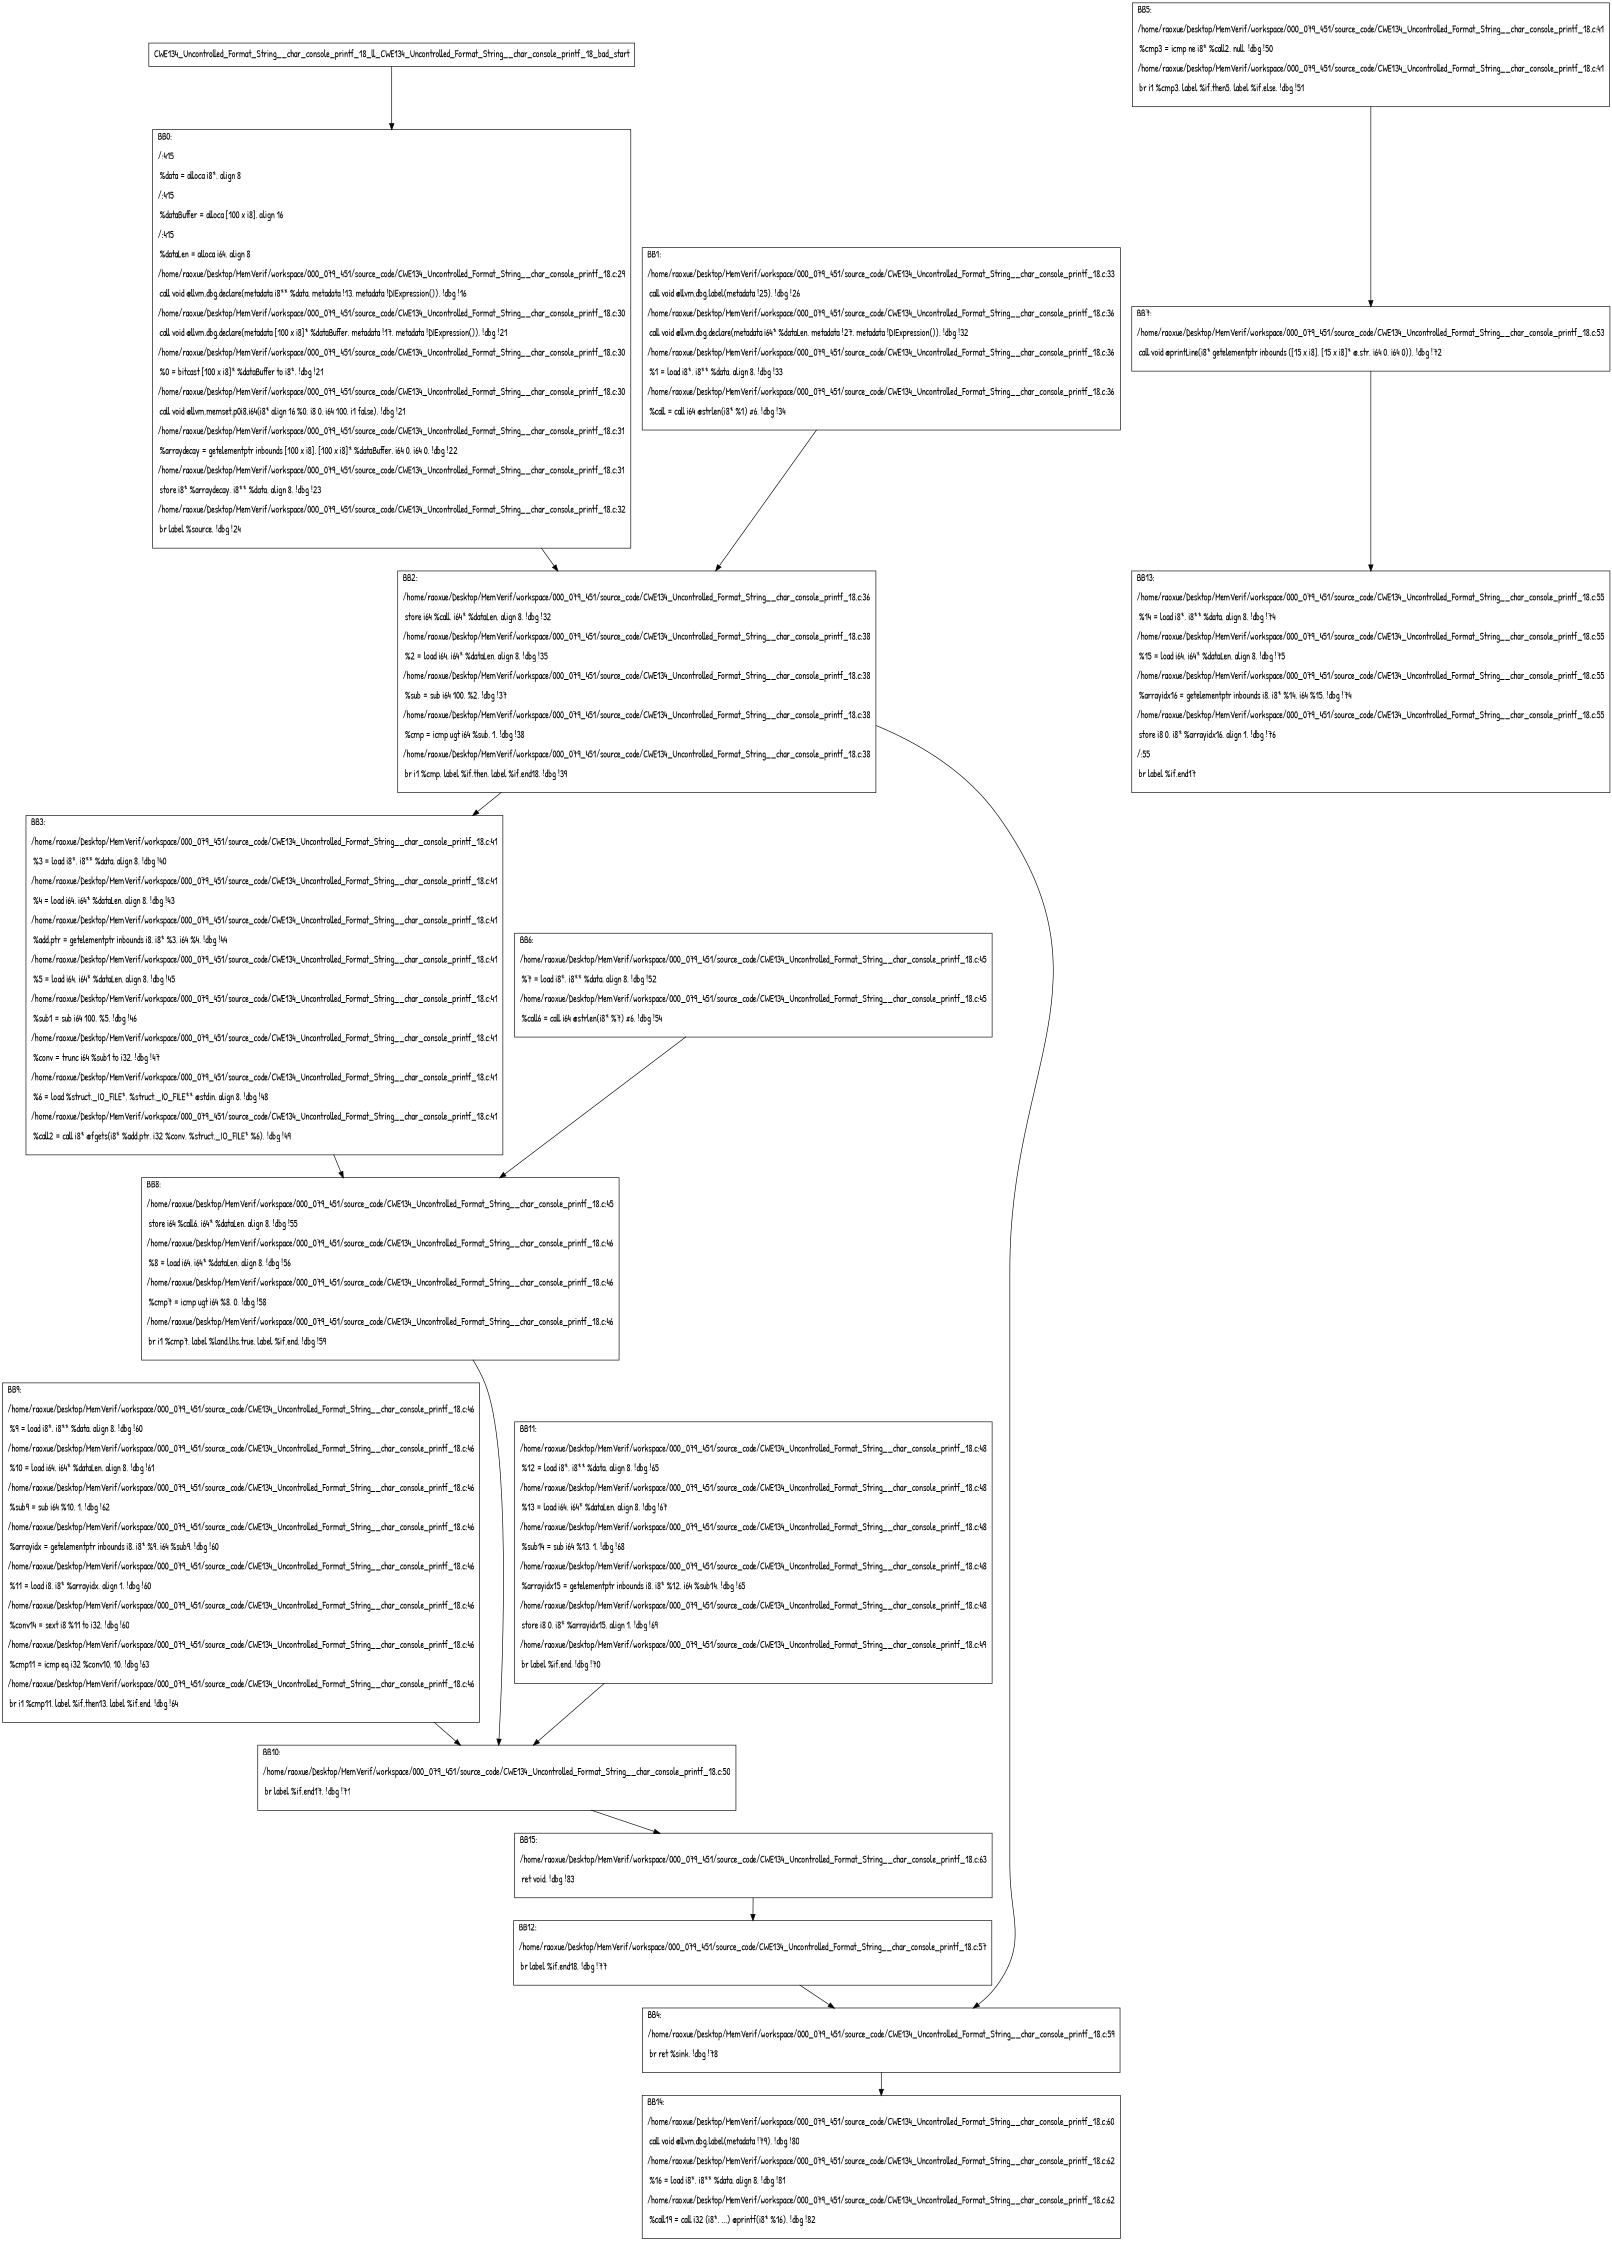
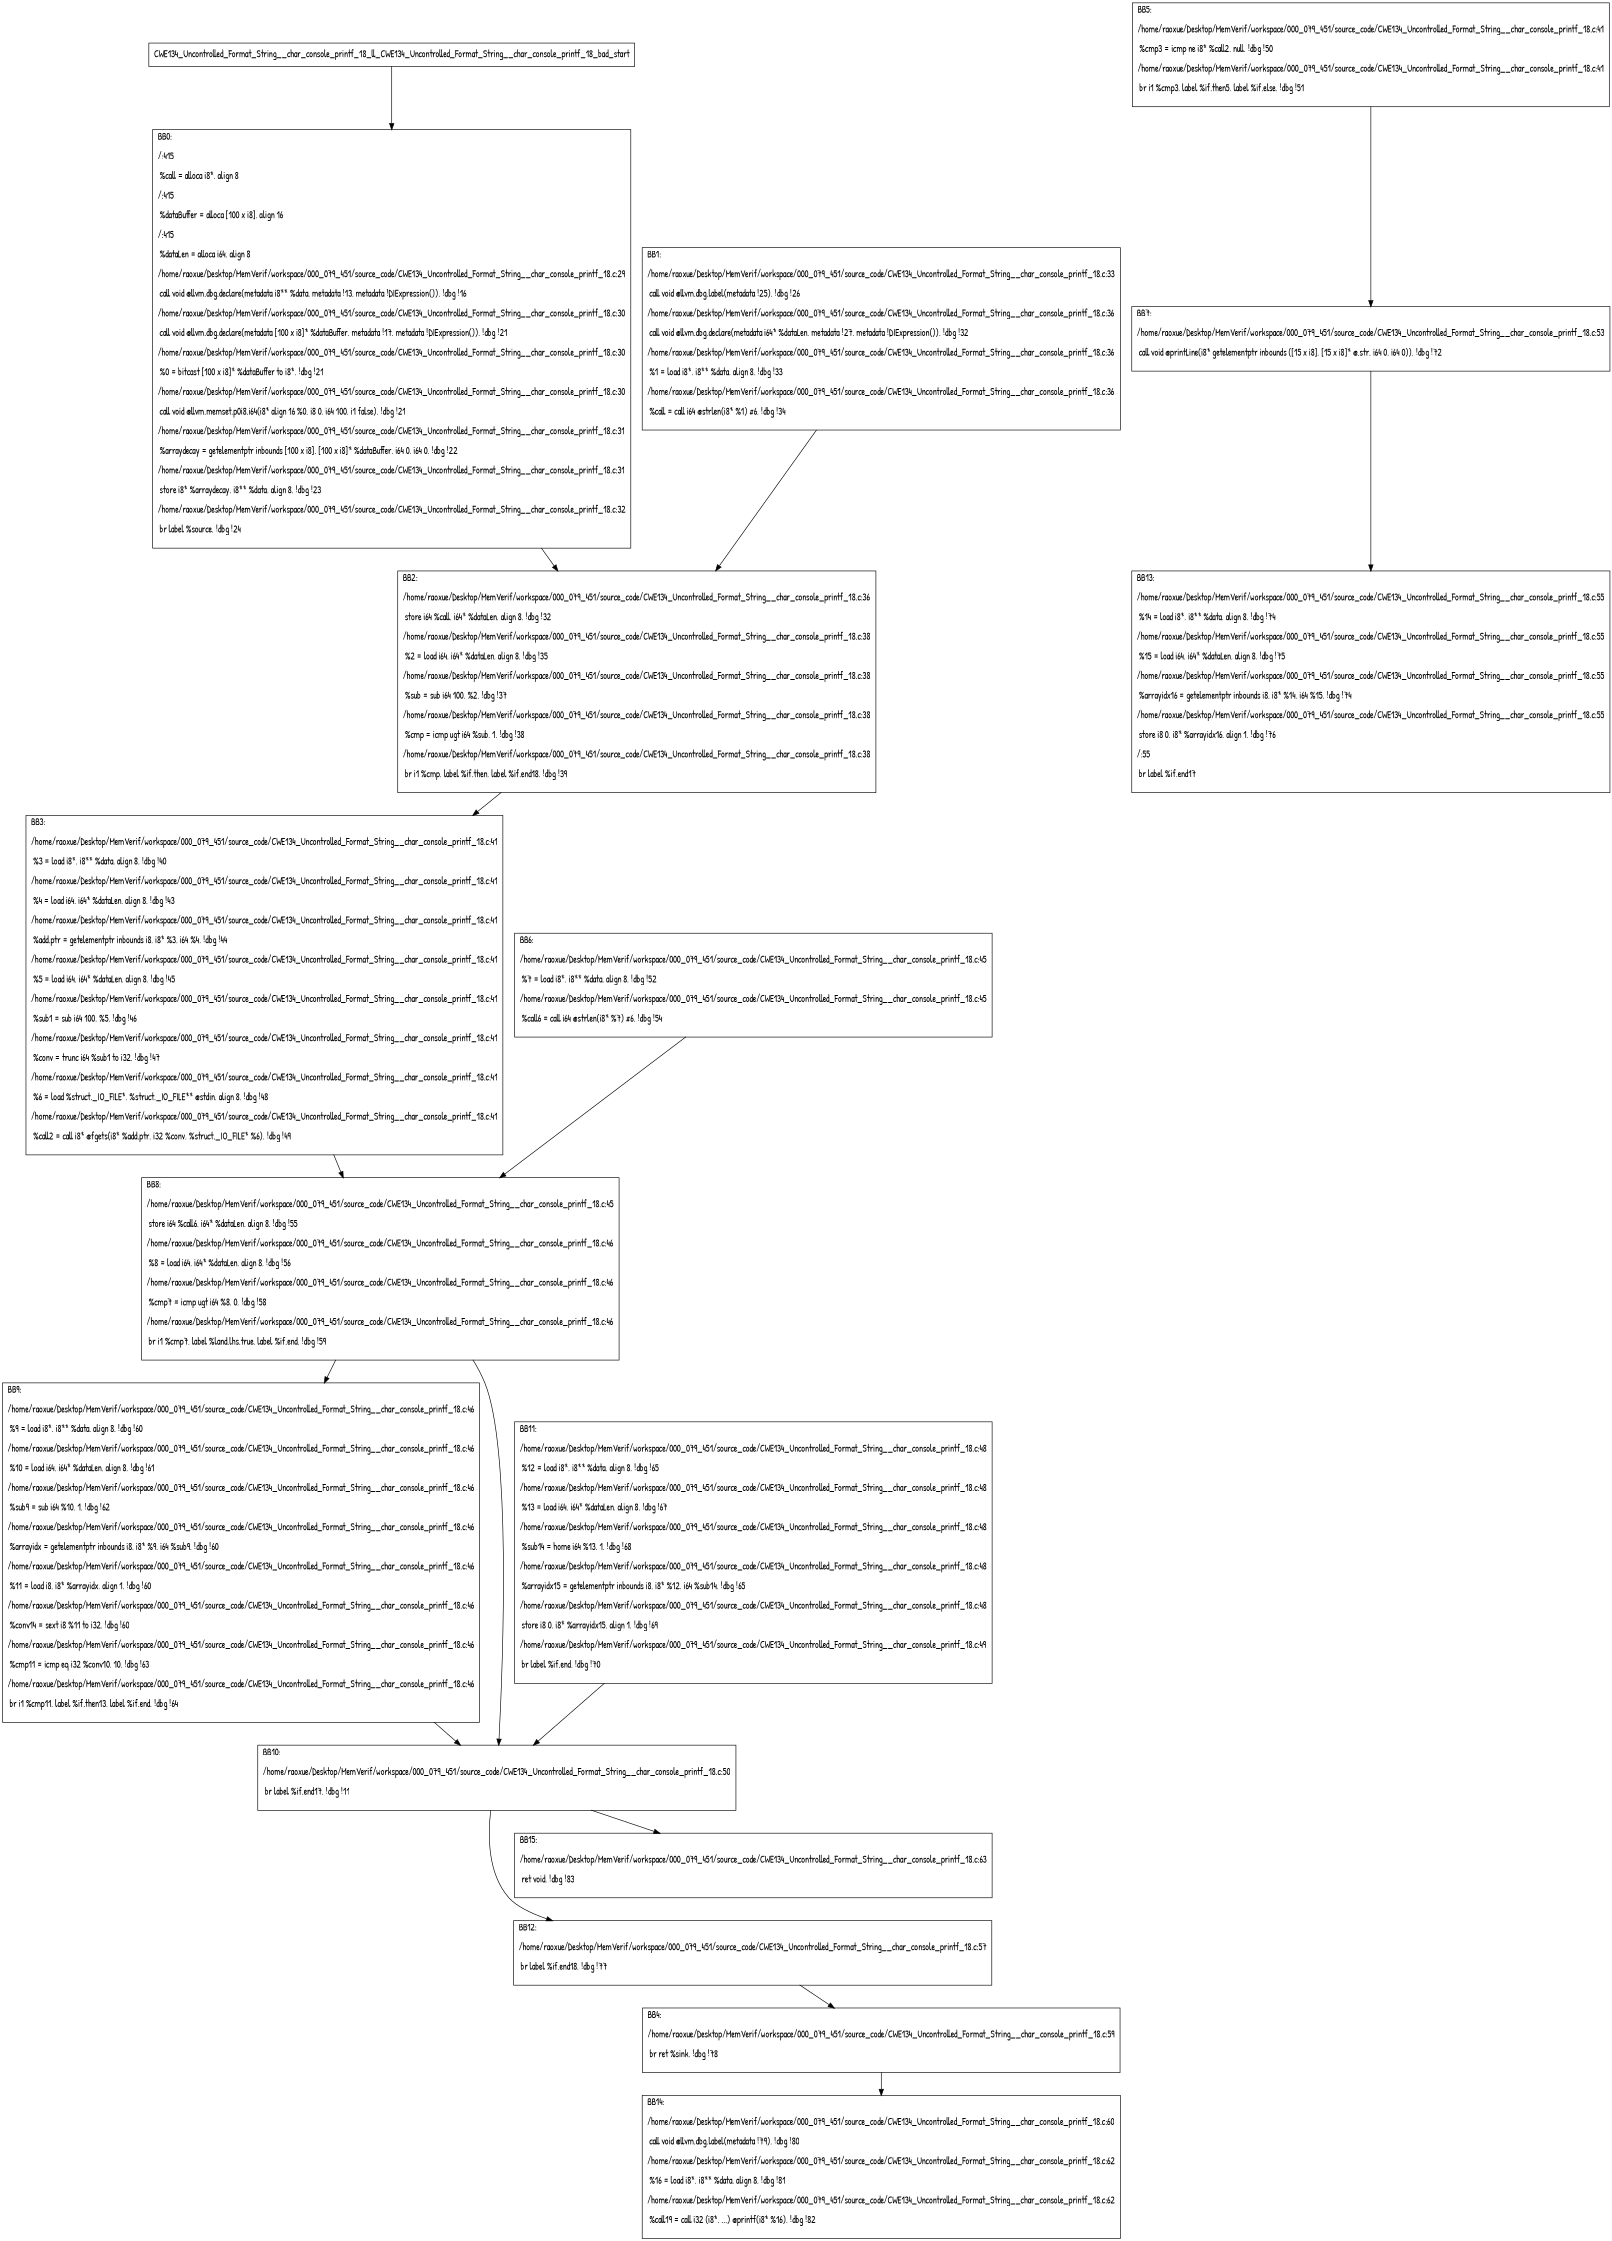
(200, 176) -> (198, 176)
(1010, 1331) -> none
none -> (331, 1369)
(572, 1547) -> (576, 1547)
(307, 1792) -> (307, 1792)
(753, 1906) -> (497, 1877)
